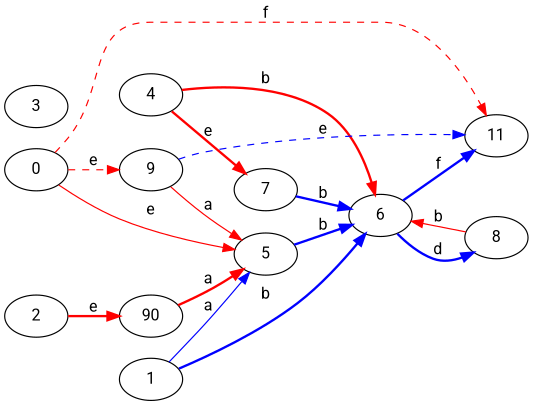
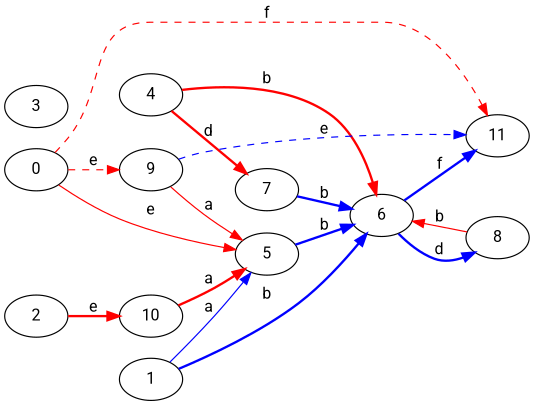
(208, 132) -> (209, 132)
(151, 316) -> (151, 316)
